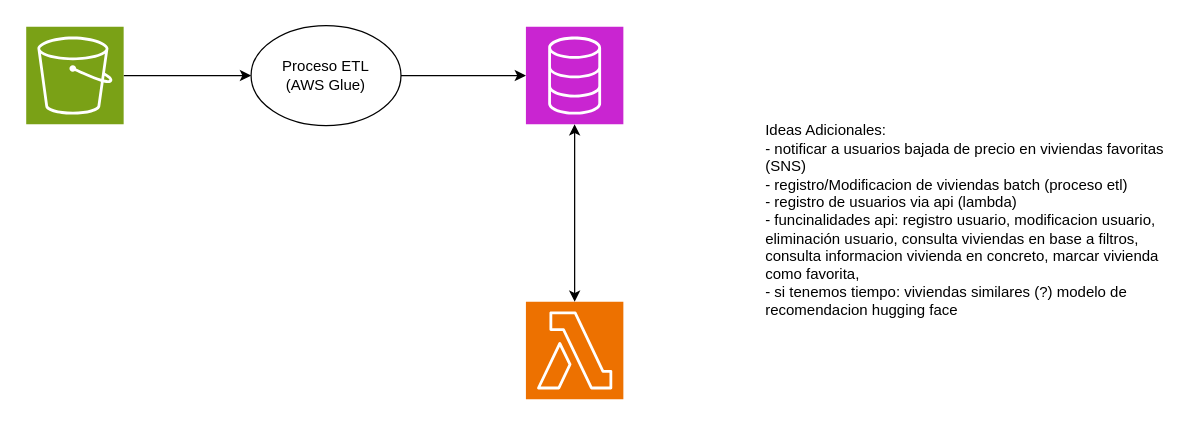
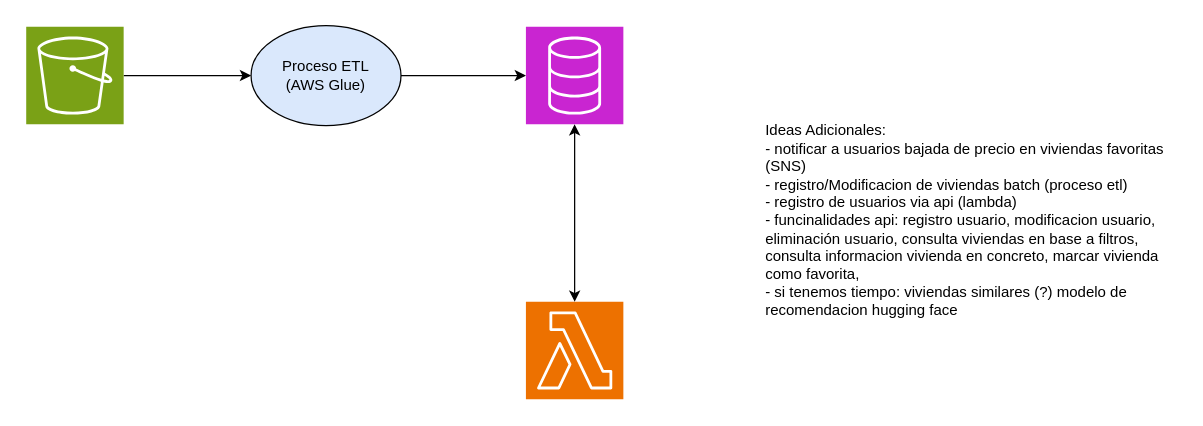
(326, 76) -> (326, 76)
